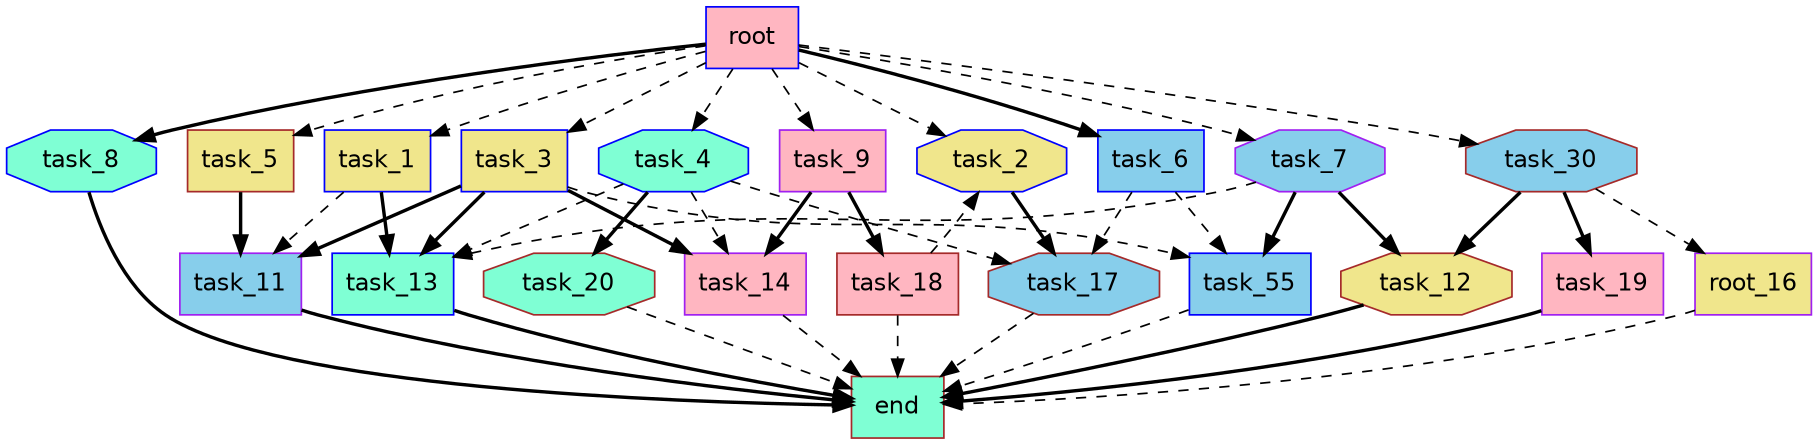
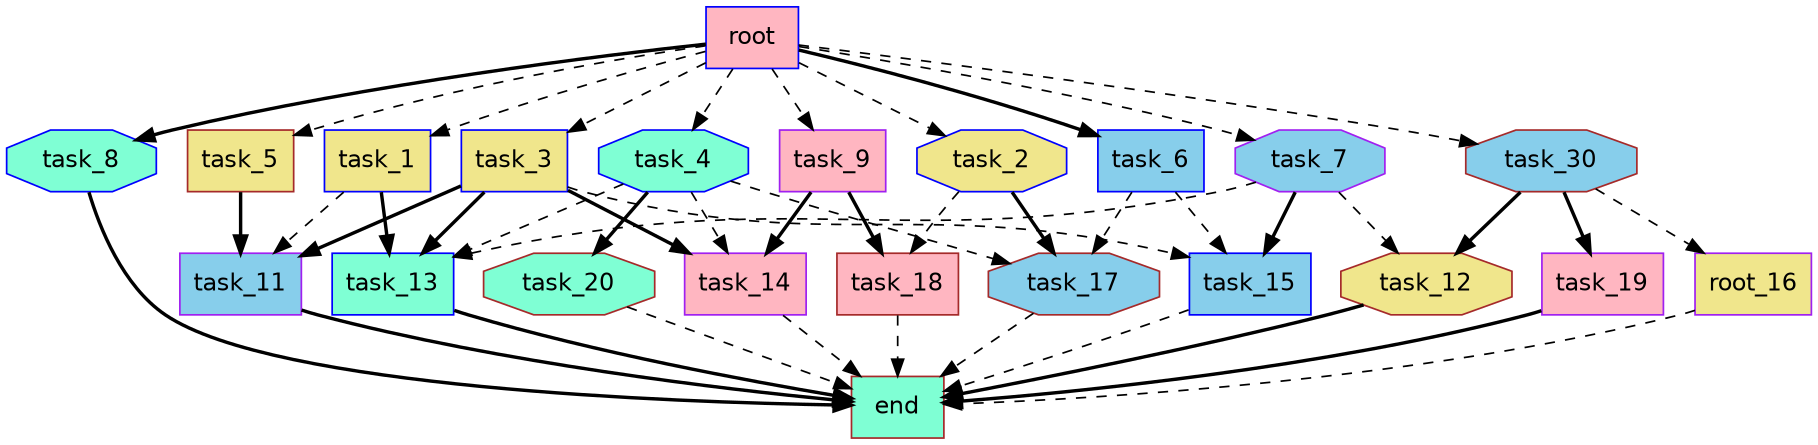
(1362, 216) -> (1362, 216)
(950, 230) -> (944, 209)
(1250, 284) -> (1250, 284)
